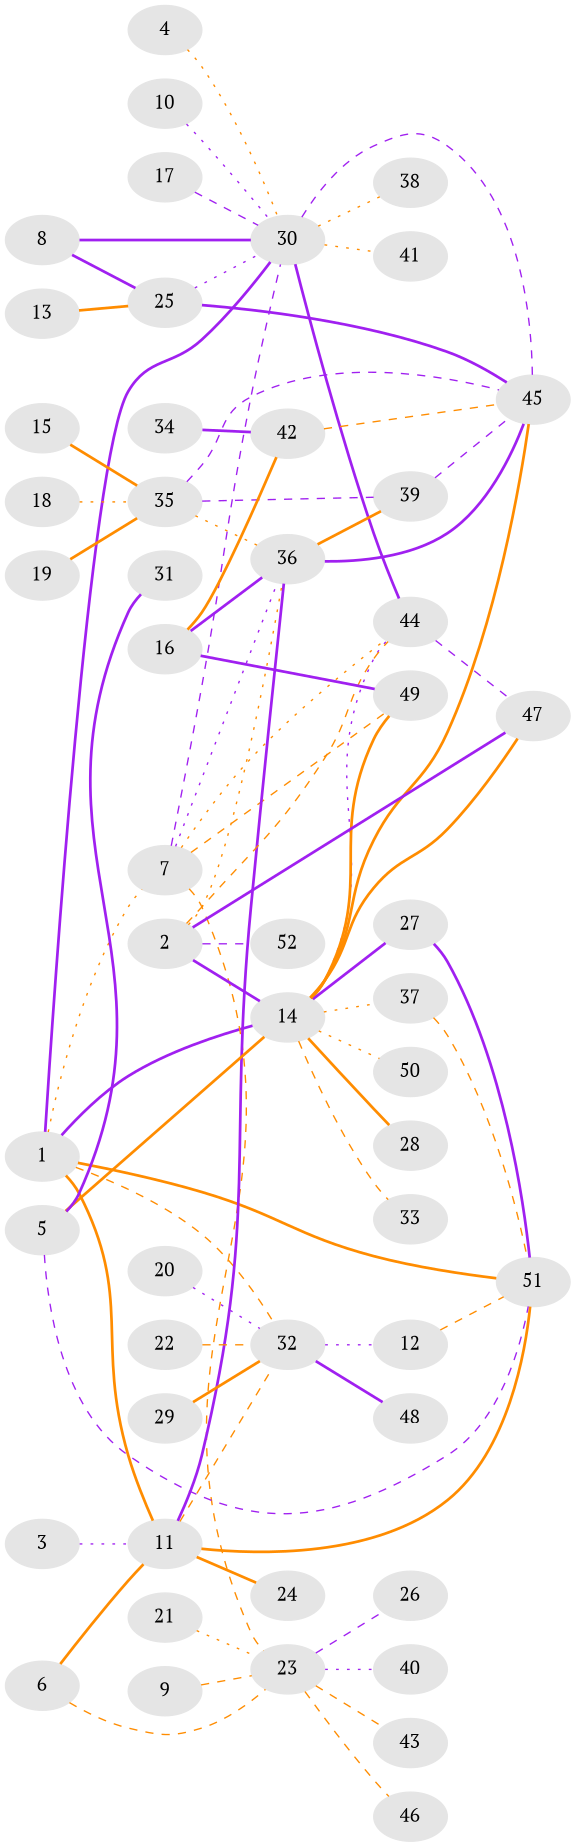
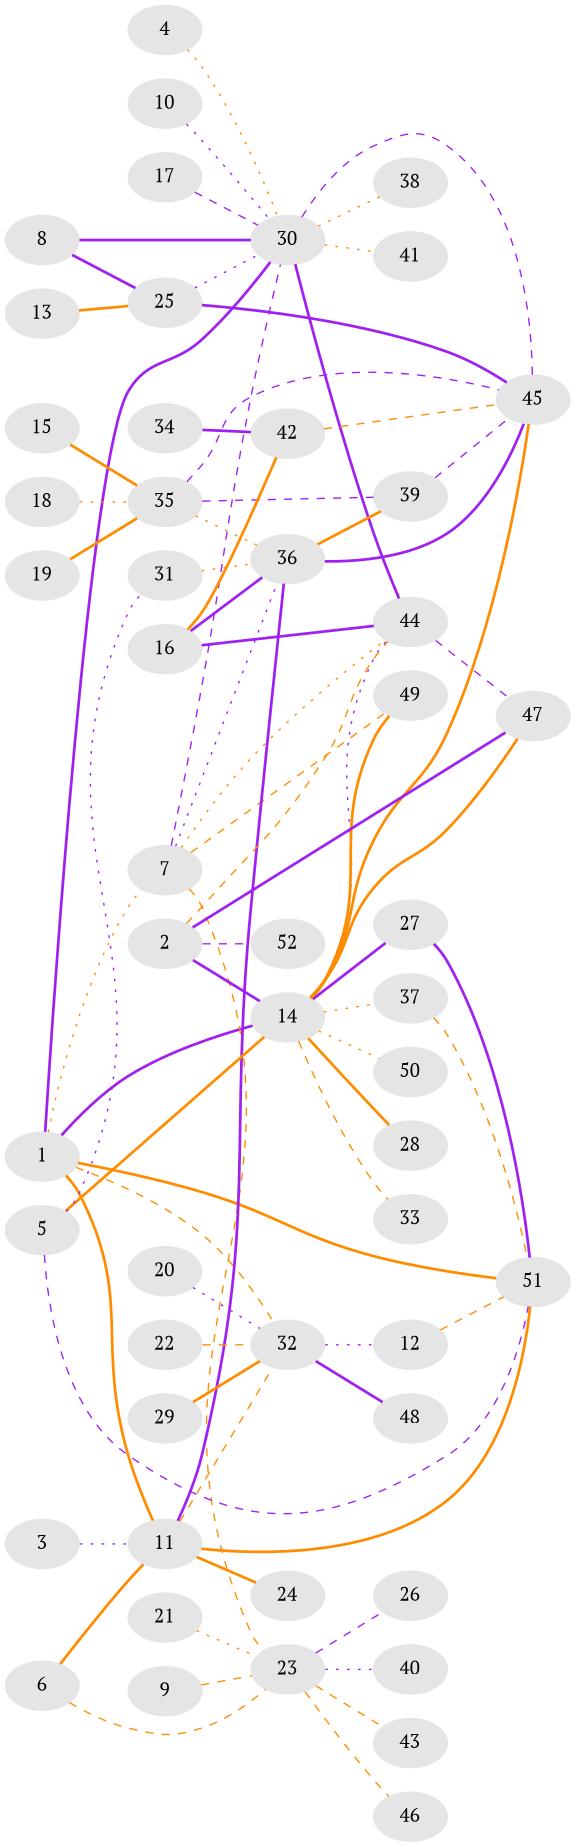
(288, 672) -> (288, 636)
(251, 741) -> (236, 566)
(104, 903) -> (104, 903)
